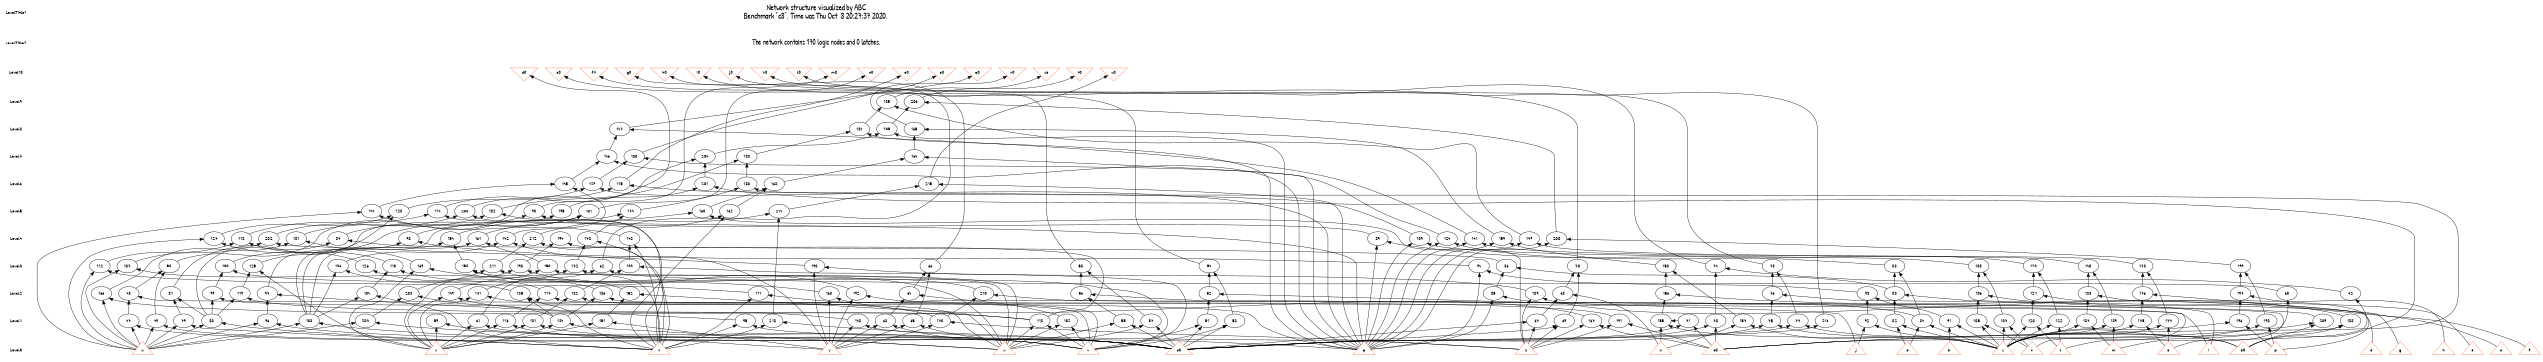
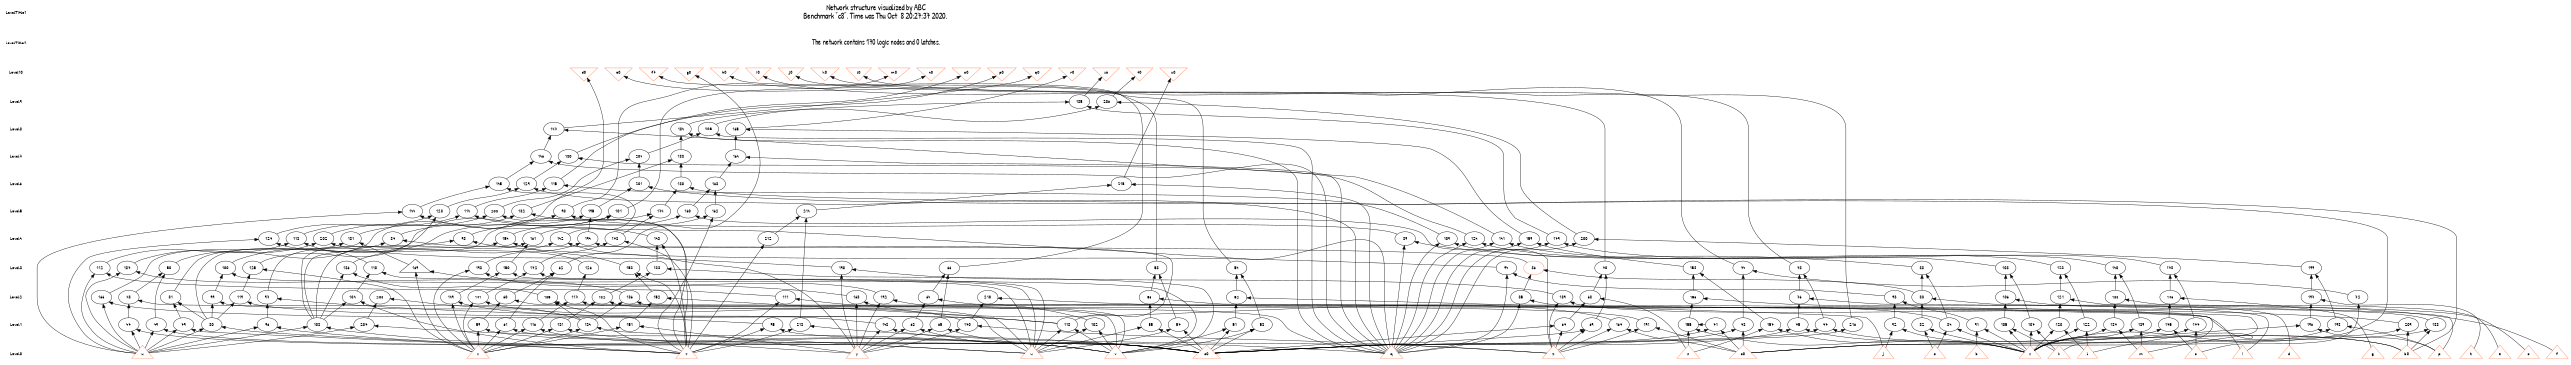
none -> (589, 227)
(420, 266) -> (415, 268)
(493, 266) -> none
(1506, 266) -> (1534, 268)
none -> (490, 312)
